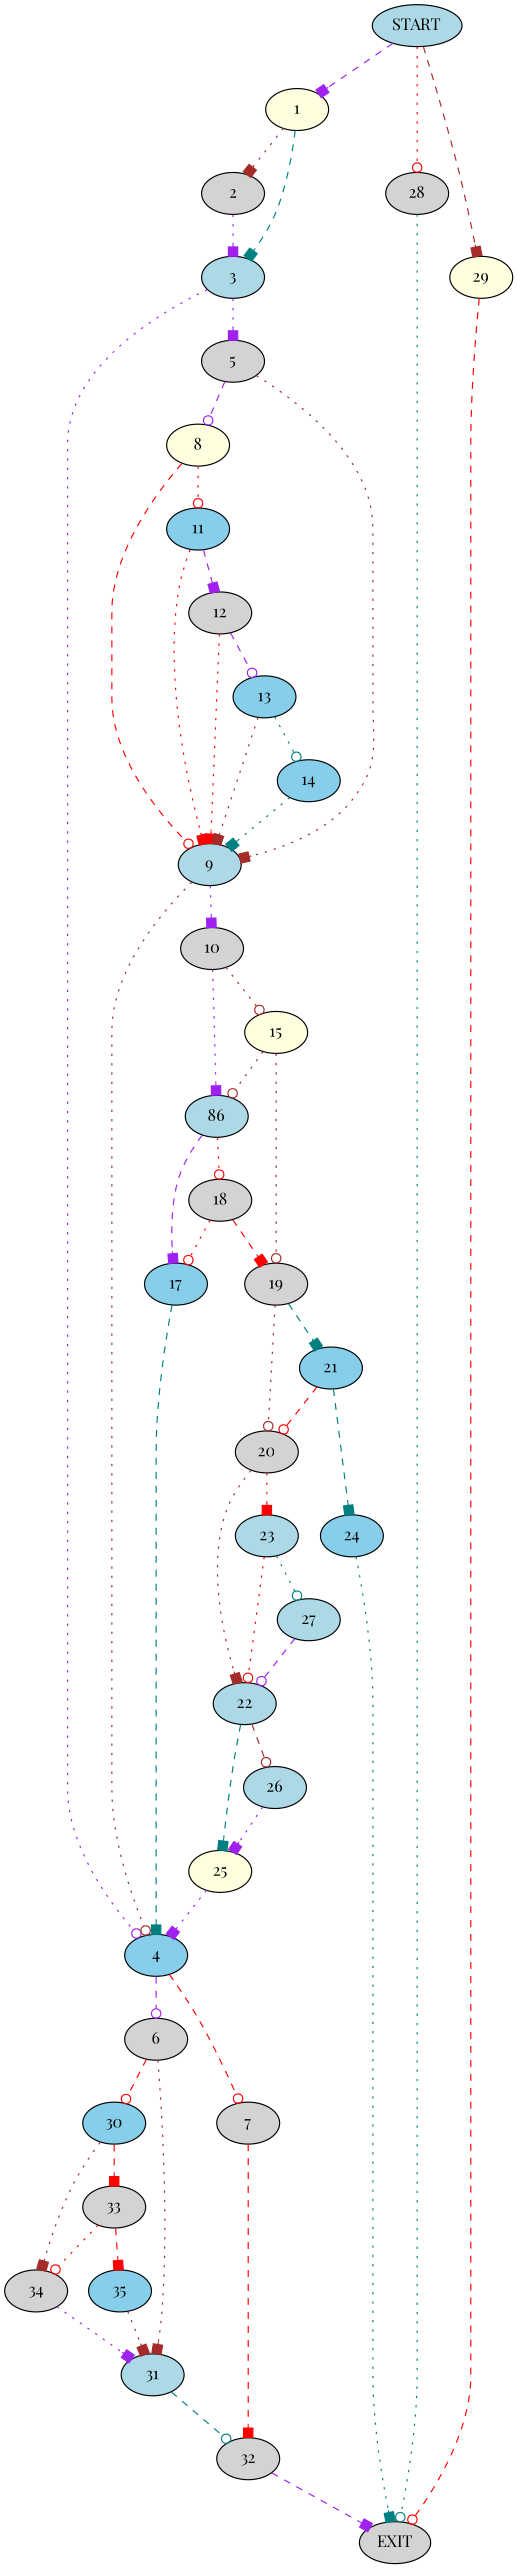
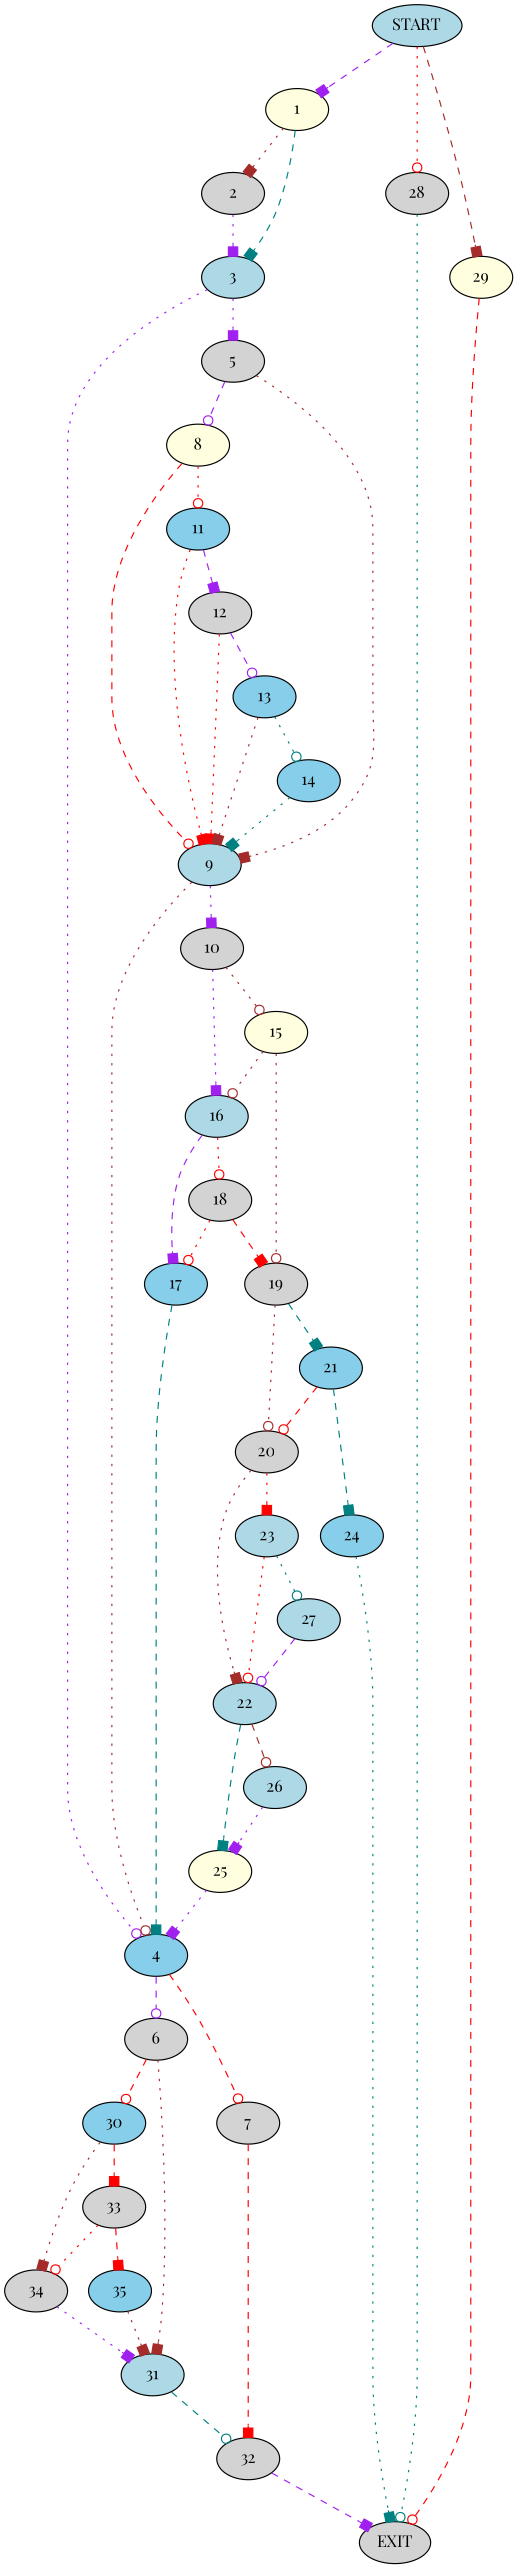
(217, 1116) -> (217, 1116)
